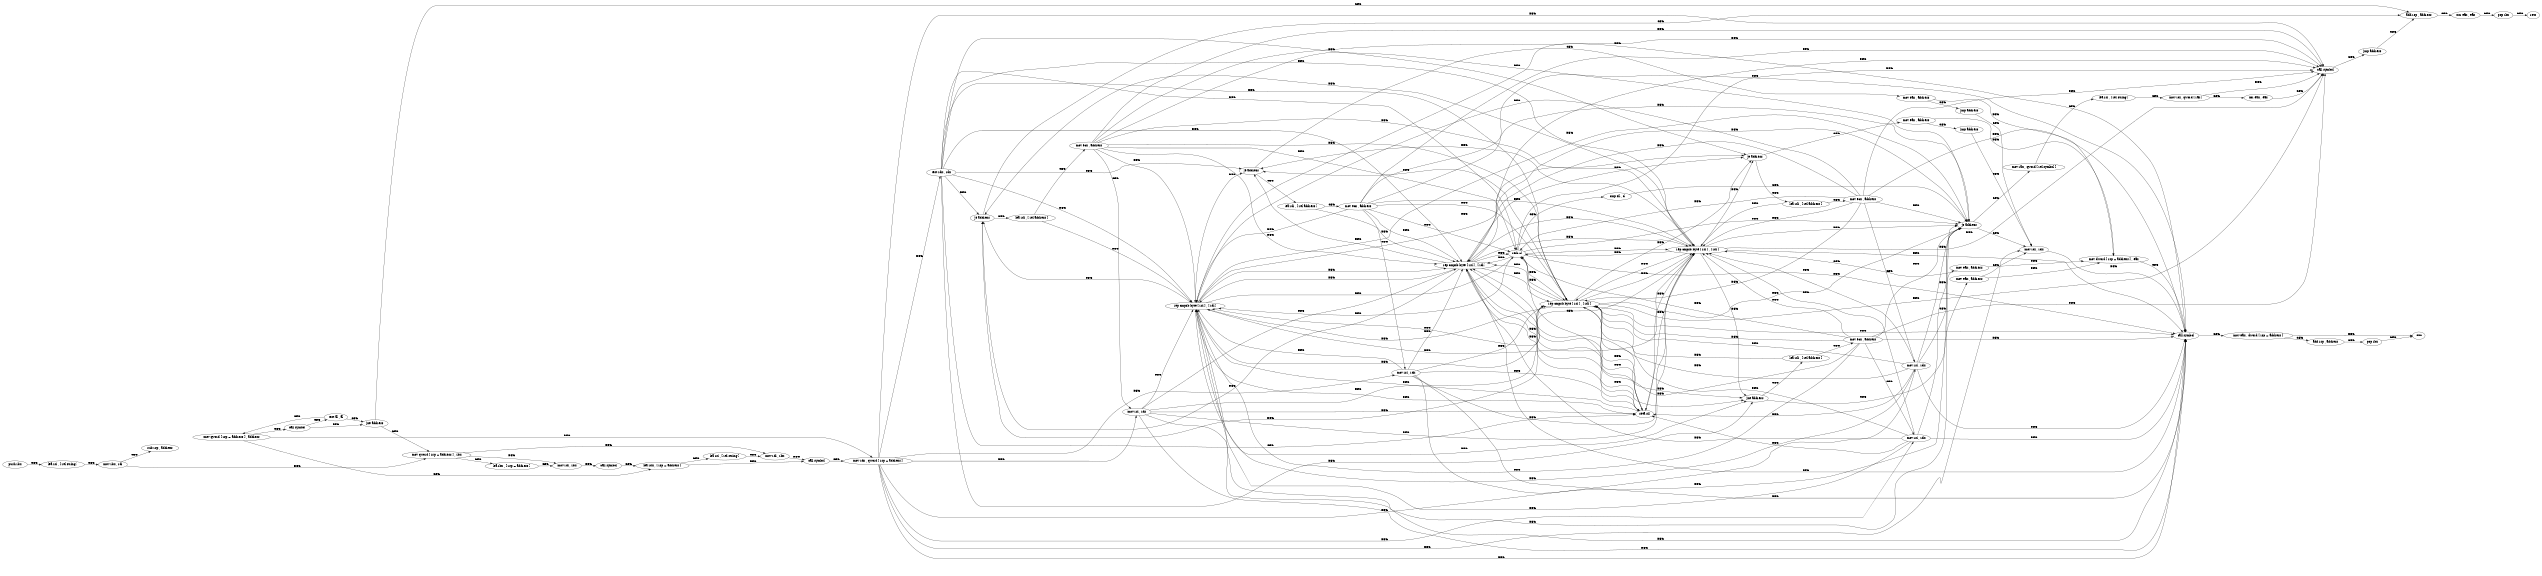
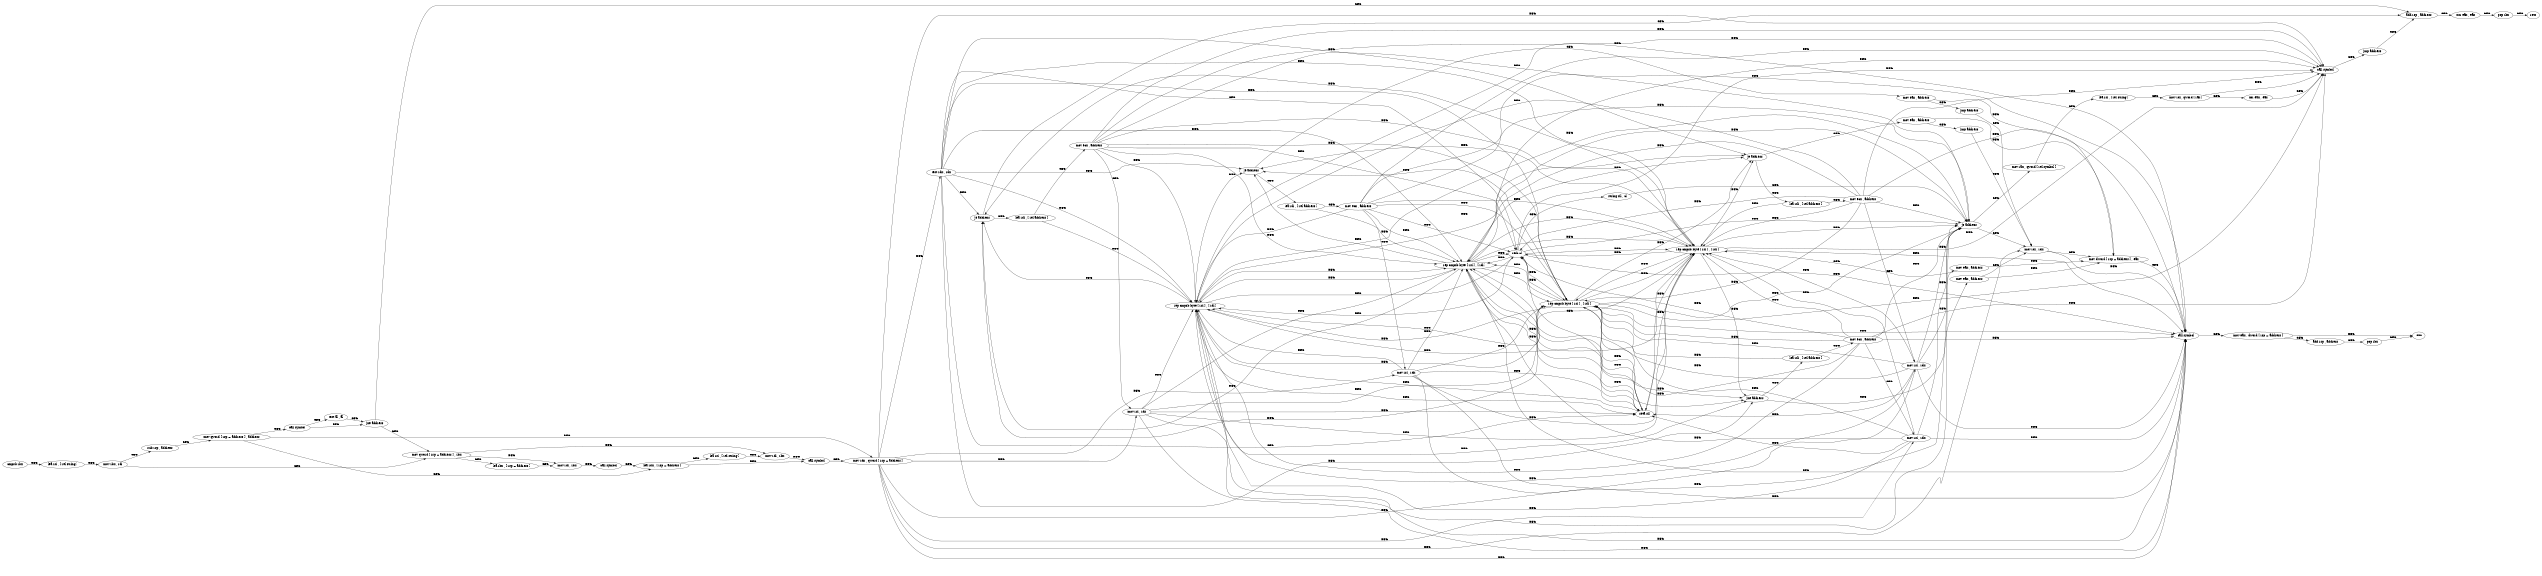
(1232, 98) -> (1232, 98)
(1618, 197) -> (1618, 197)
none -> (2068, 254)
(284, 422) -> (192, 443)
(15, 465) -> (15, 465)
(297, 466) -> (297, 466)
